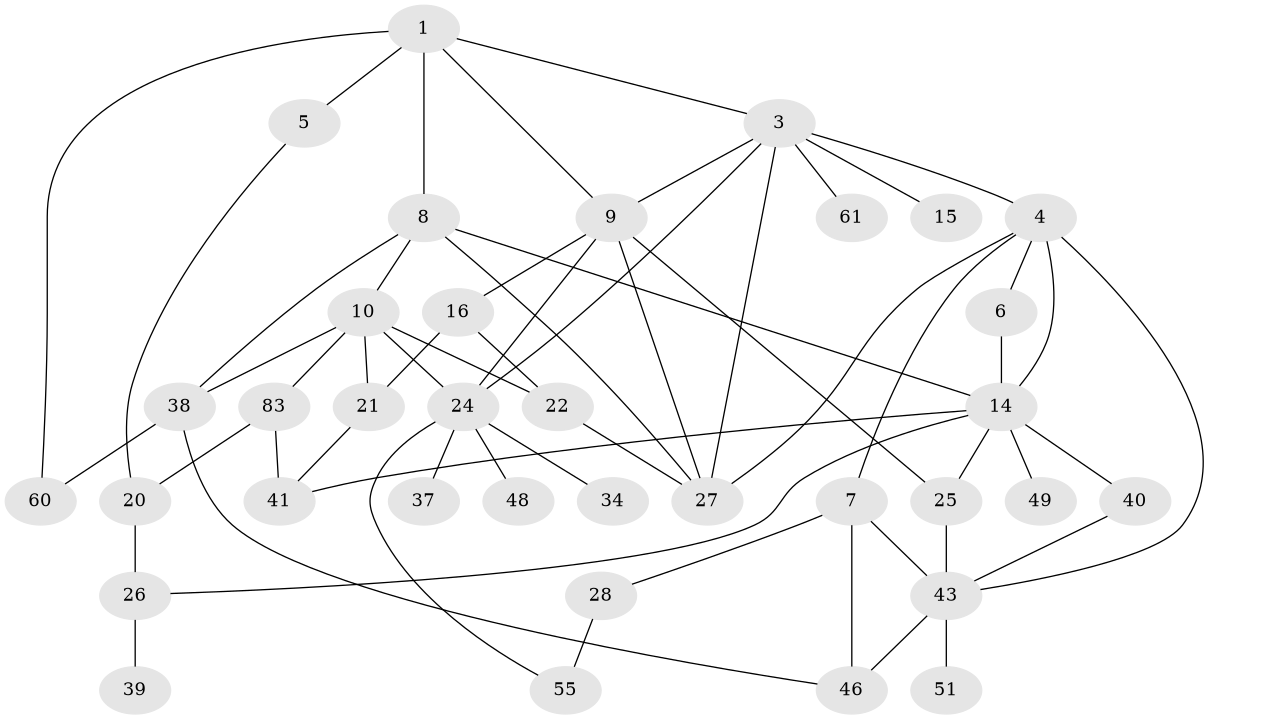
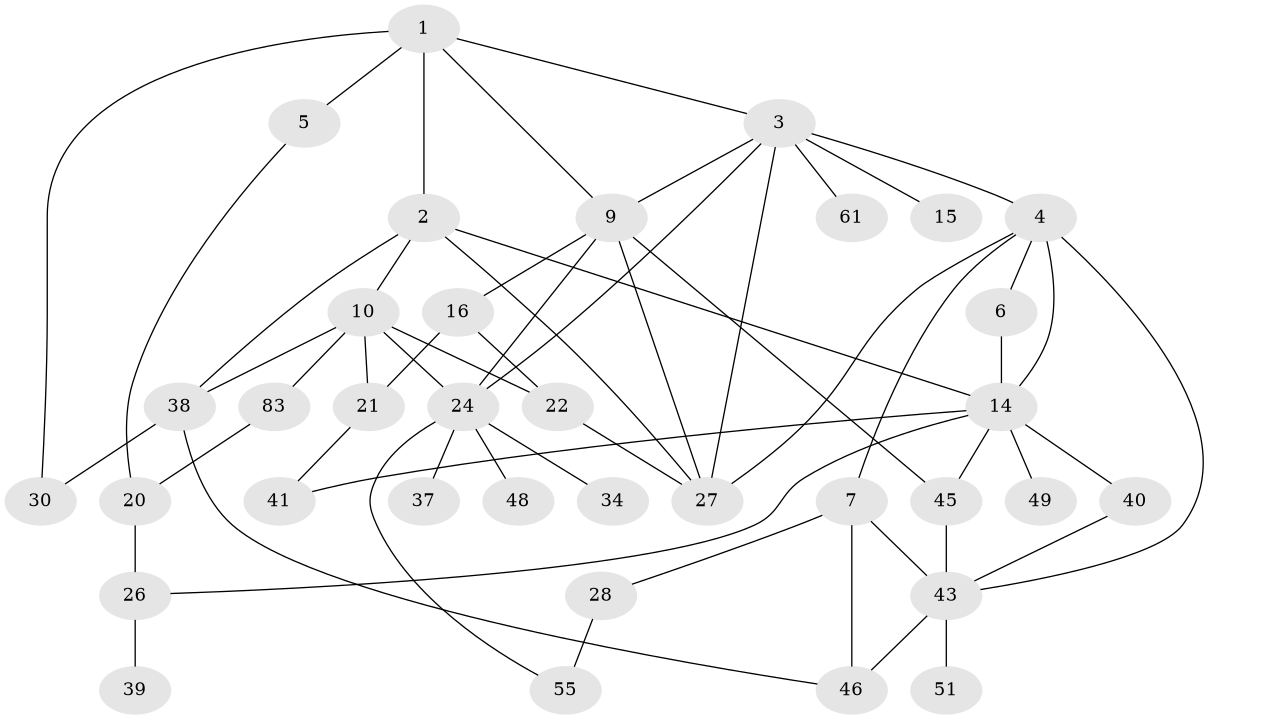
(424, 218) -> (424, 218)
(277, 454) -> none
(41, 501) -> (41, 501)
(946, 501) -> (946, 501)
